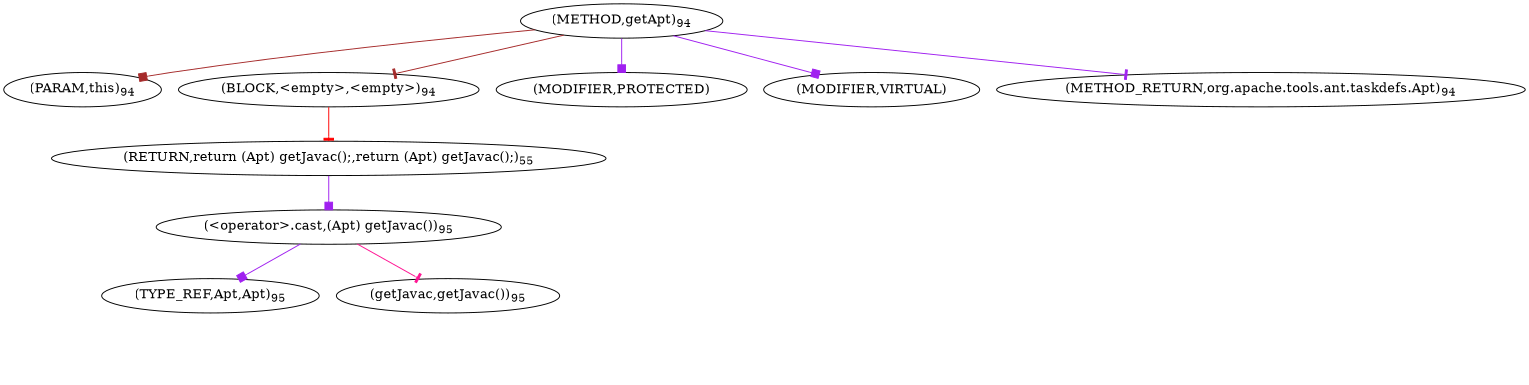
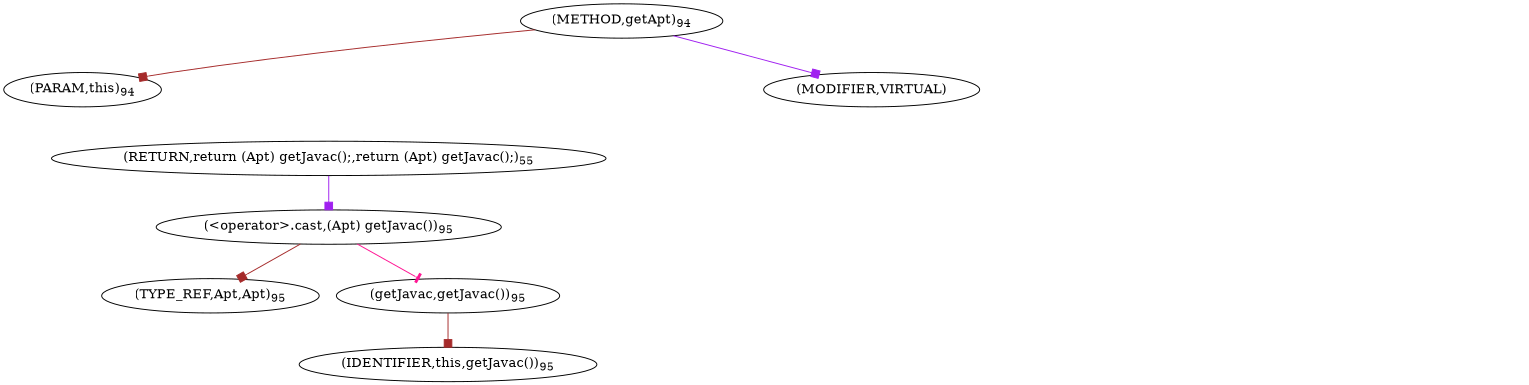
(329, 90) -> none
(622, 90) -> none
(1261, 90) -> none
(274, 259) -> (274, 259)
none -> (448, 364)
